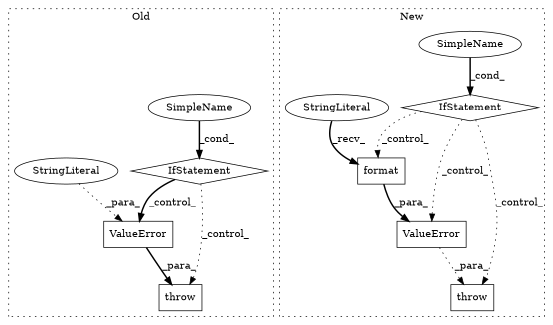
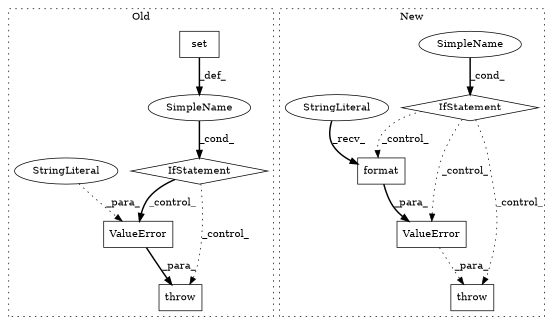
none -> (199, 44)
